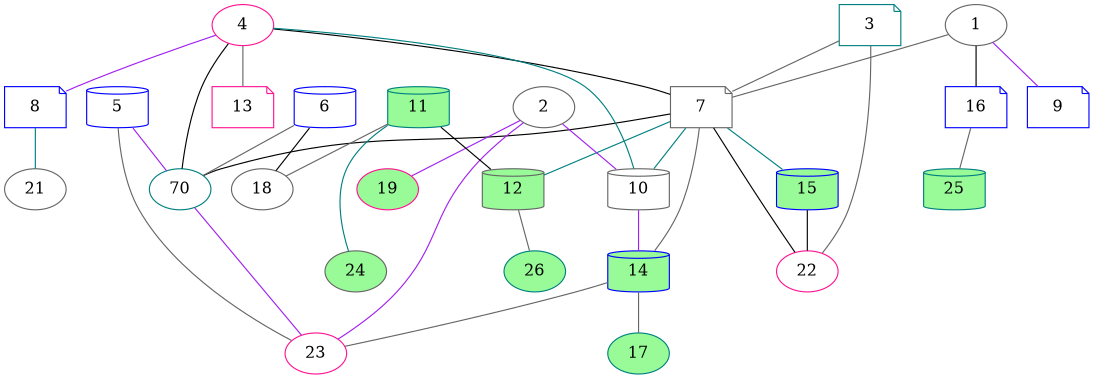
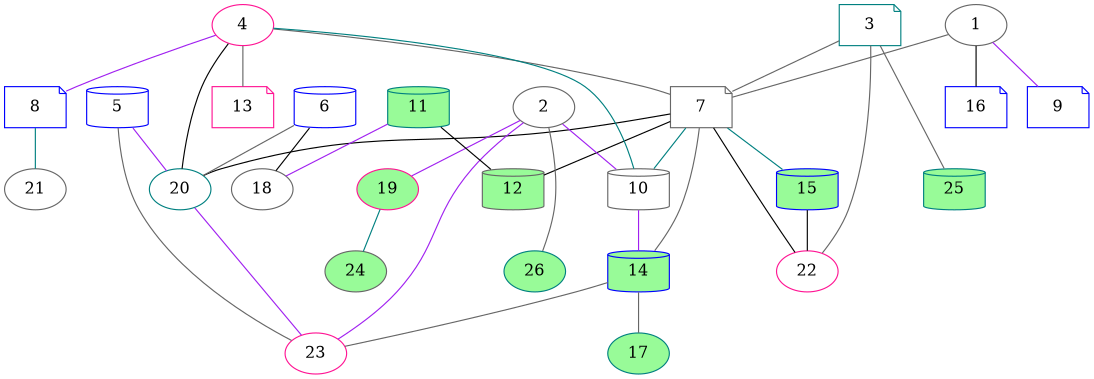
(572, 71) -> (572, 71)
(607, 148) -> (607, 148)
(965, 148) -> (912, 107)
(332, 153) -> (332, 153)
(343, 180) -> (372, 230)
(180, 189) -> (180, 189)
(524, 230) -> (556, 190)
